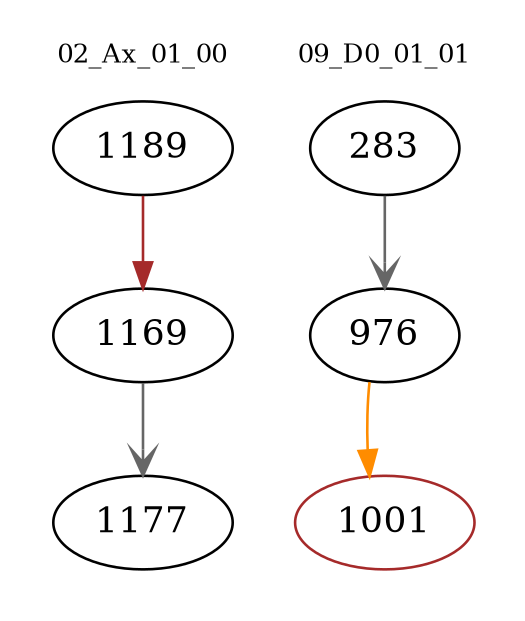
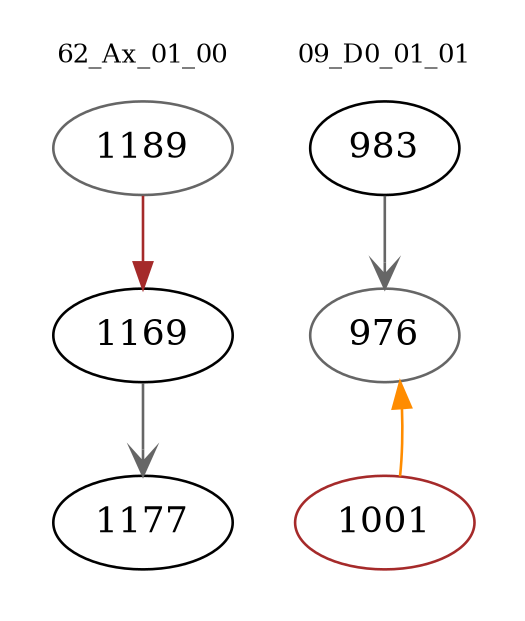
(143, 56) -> (143, 56)
(143, 148) -> (143, 148)
(385, 148) -> (385, 148)
(385, 335) -> (385, 335)
(367, 416) -> (402, 443)
